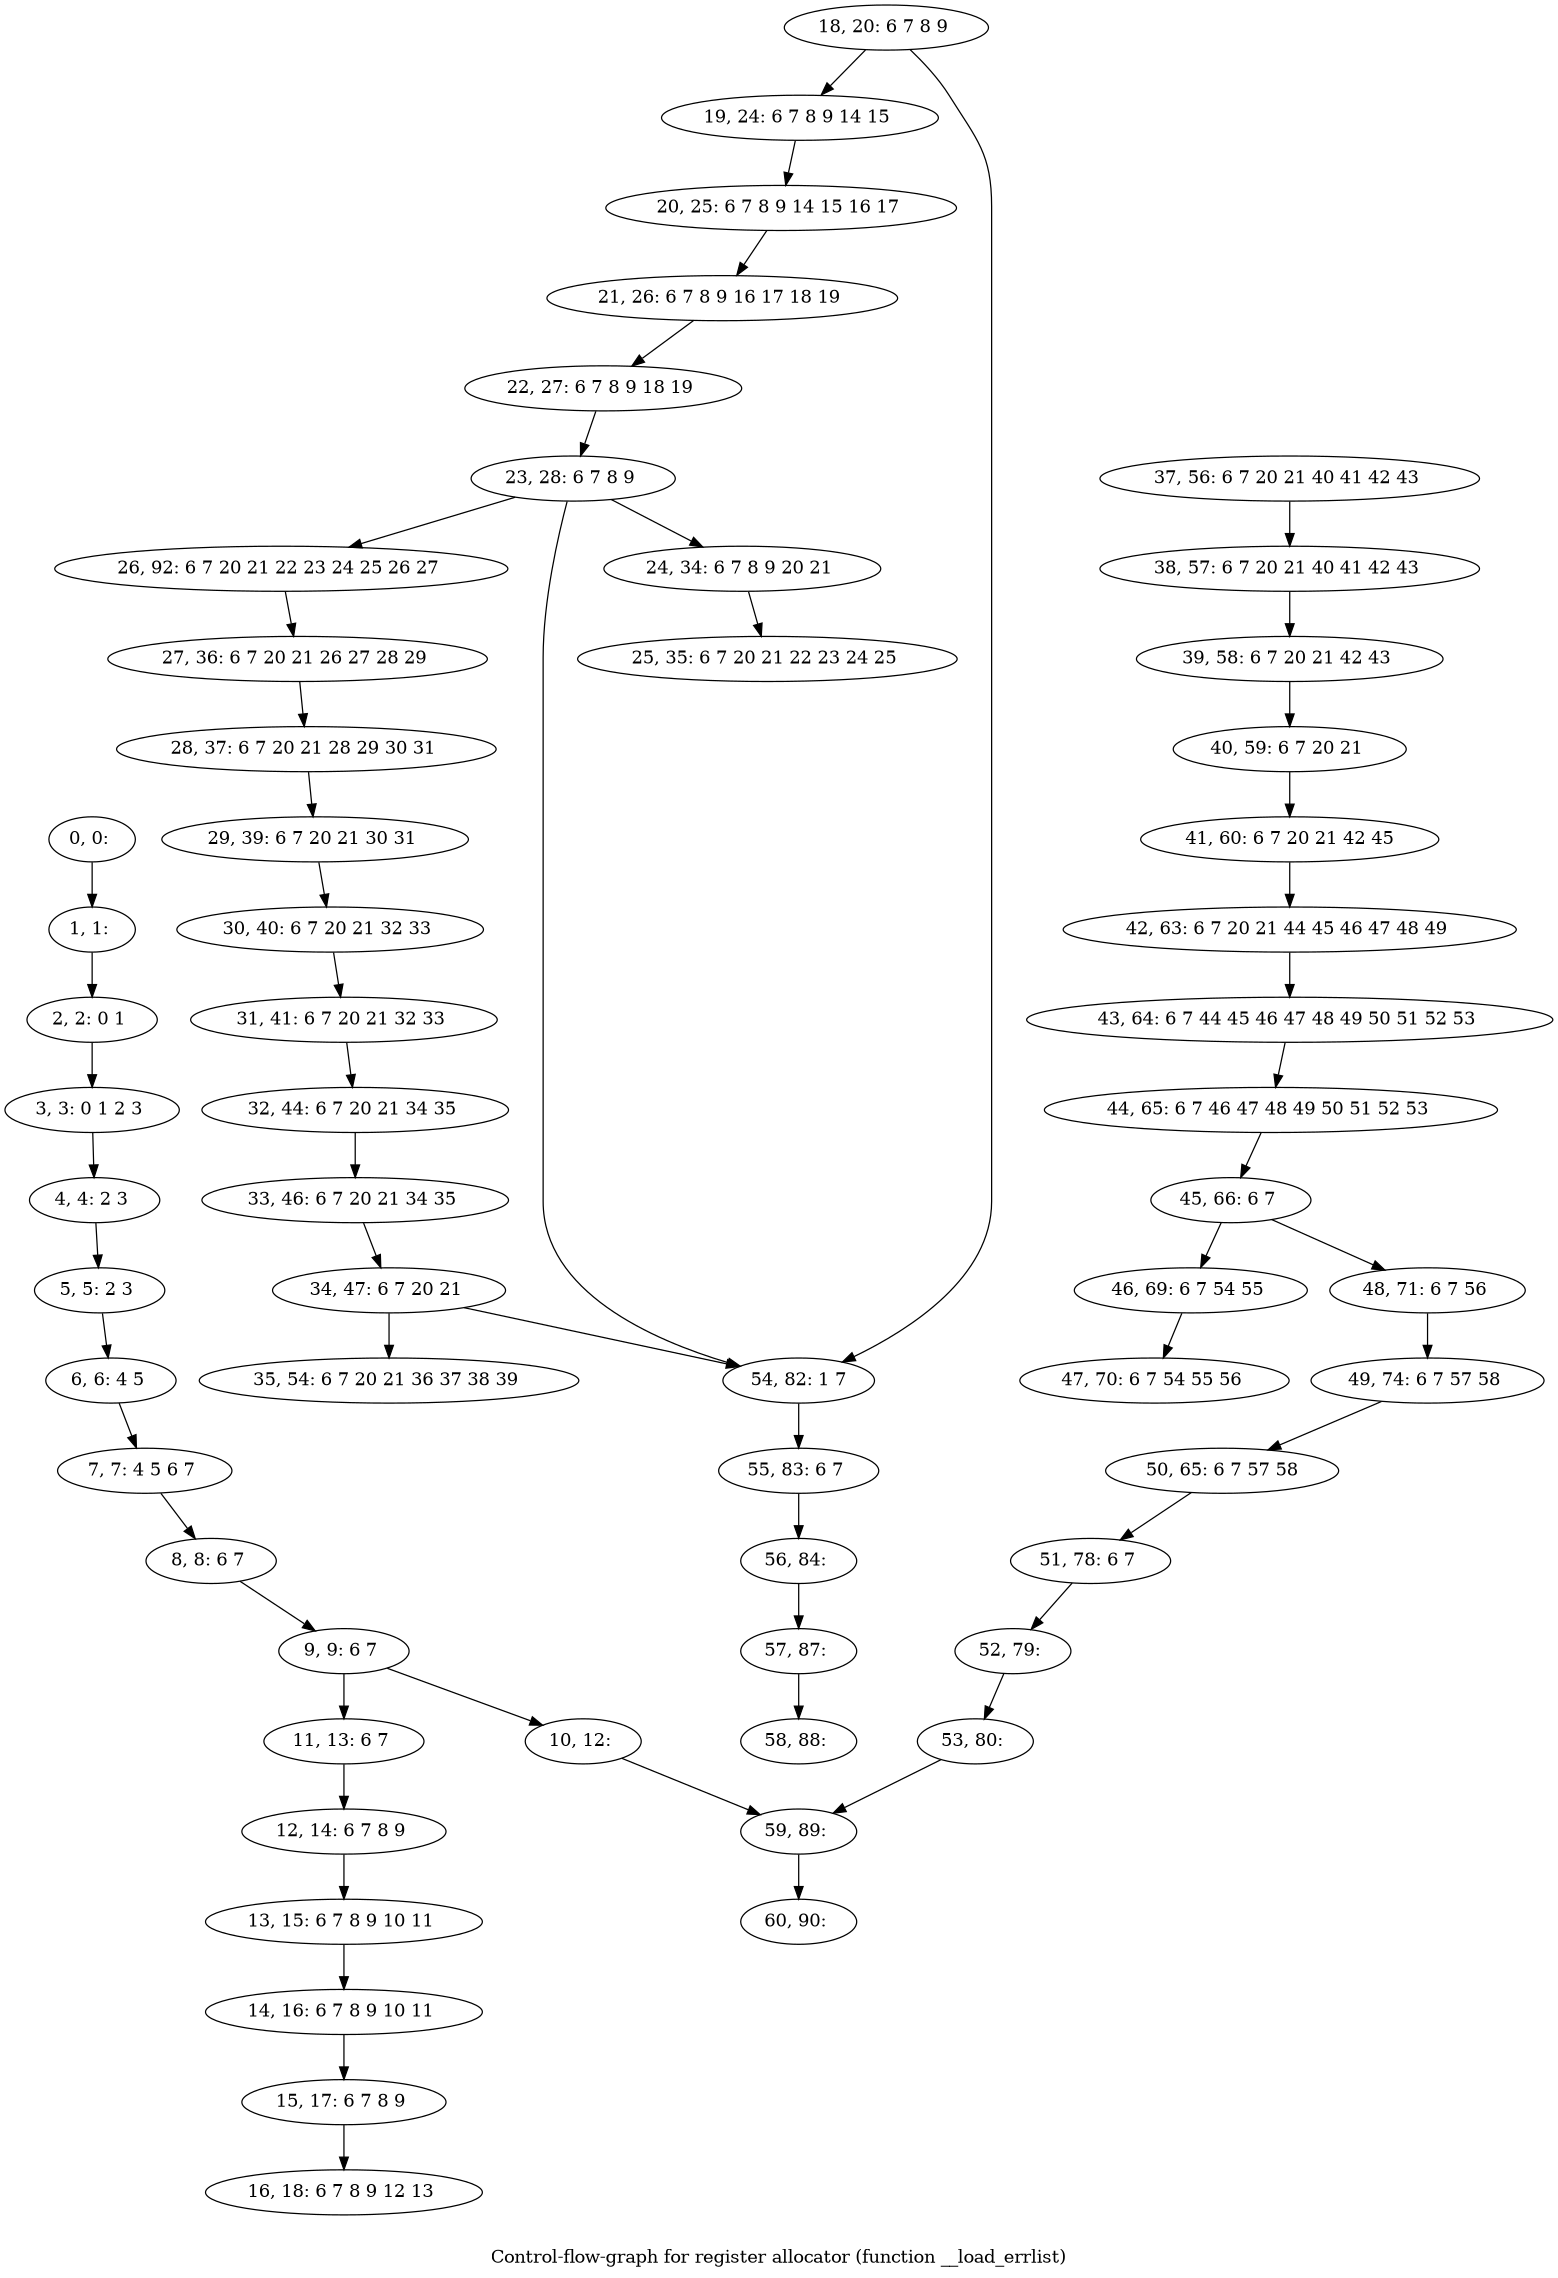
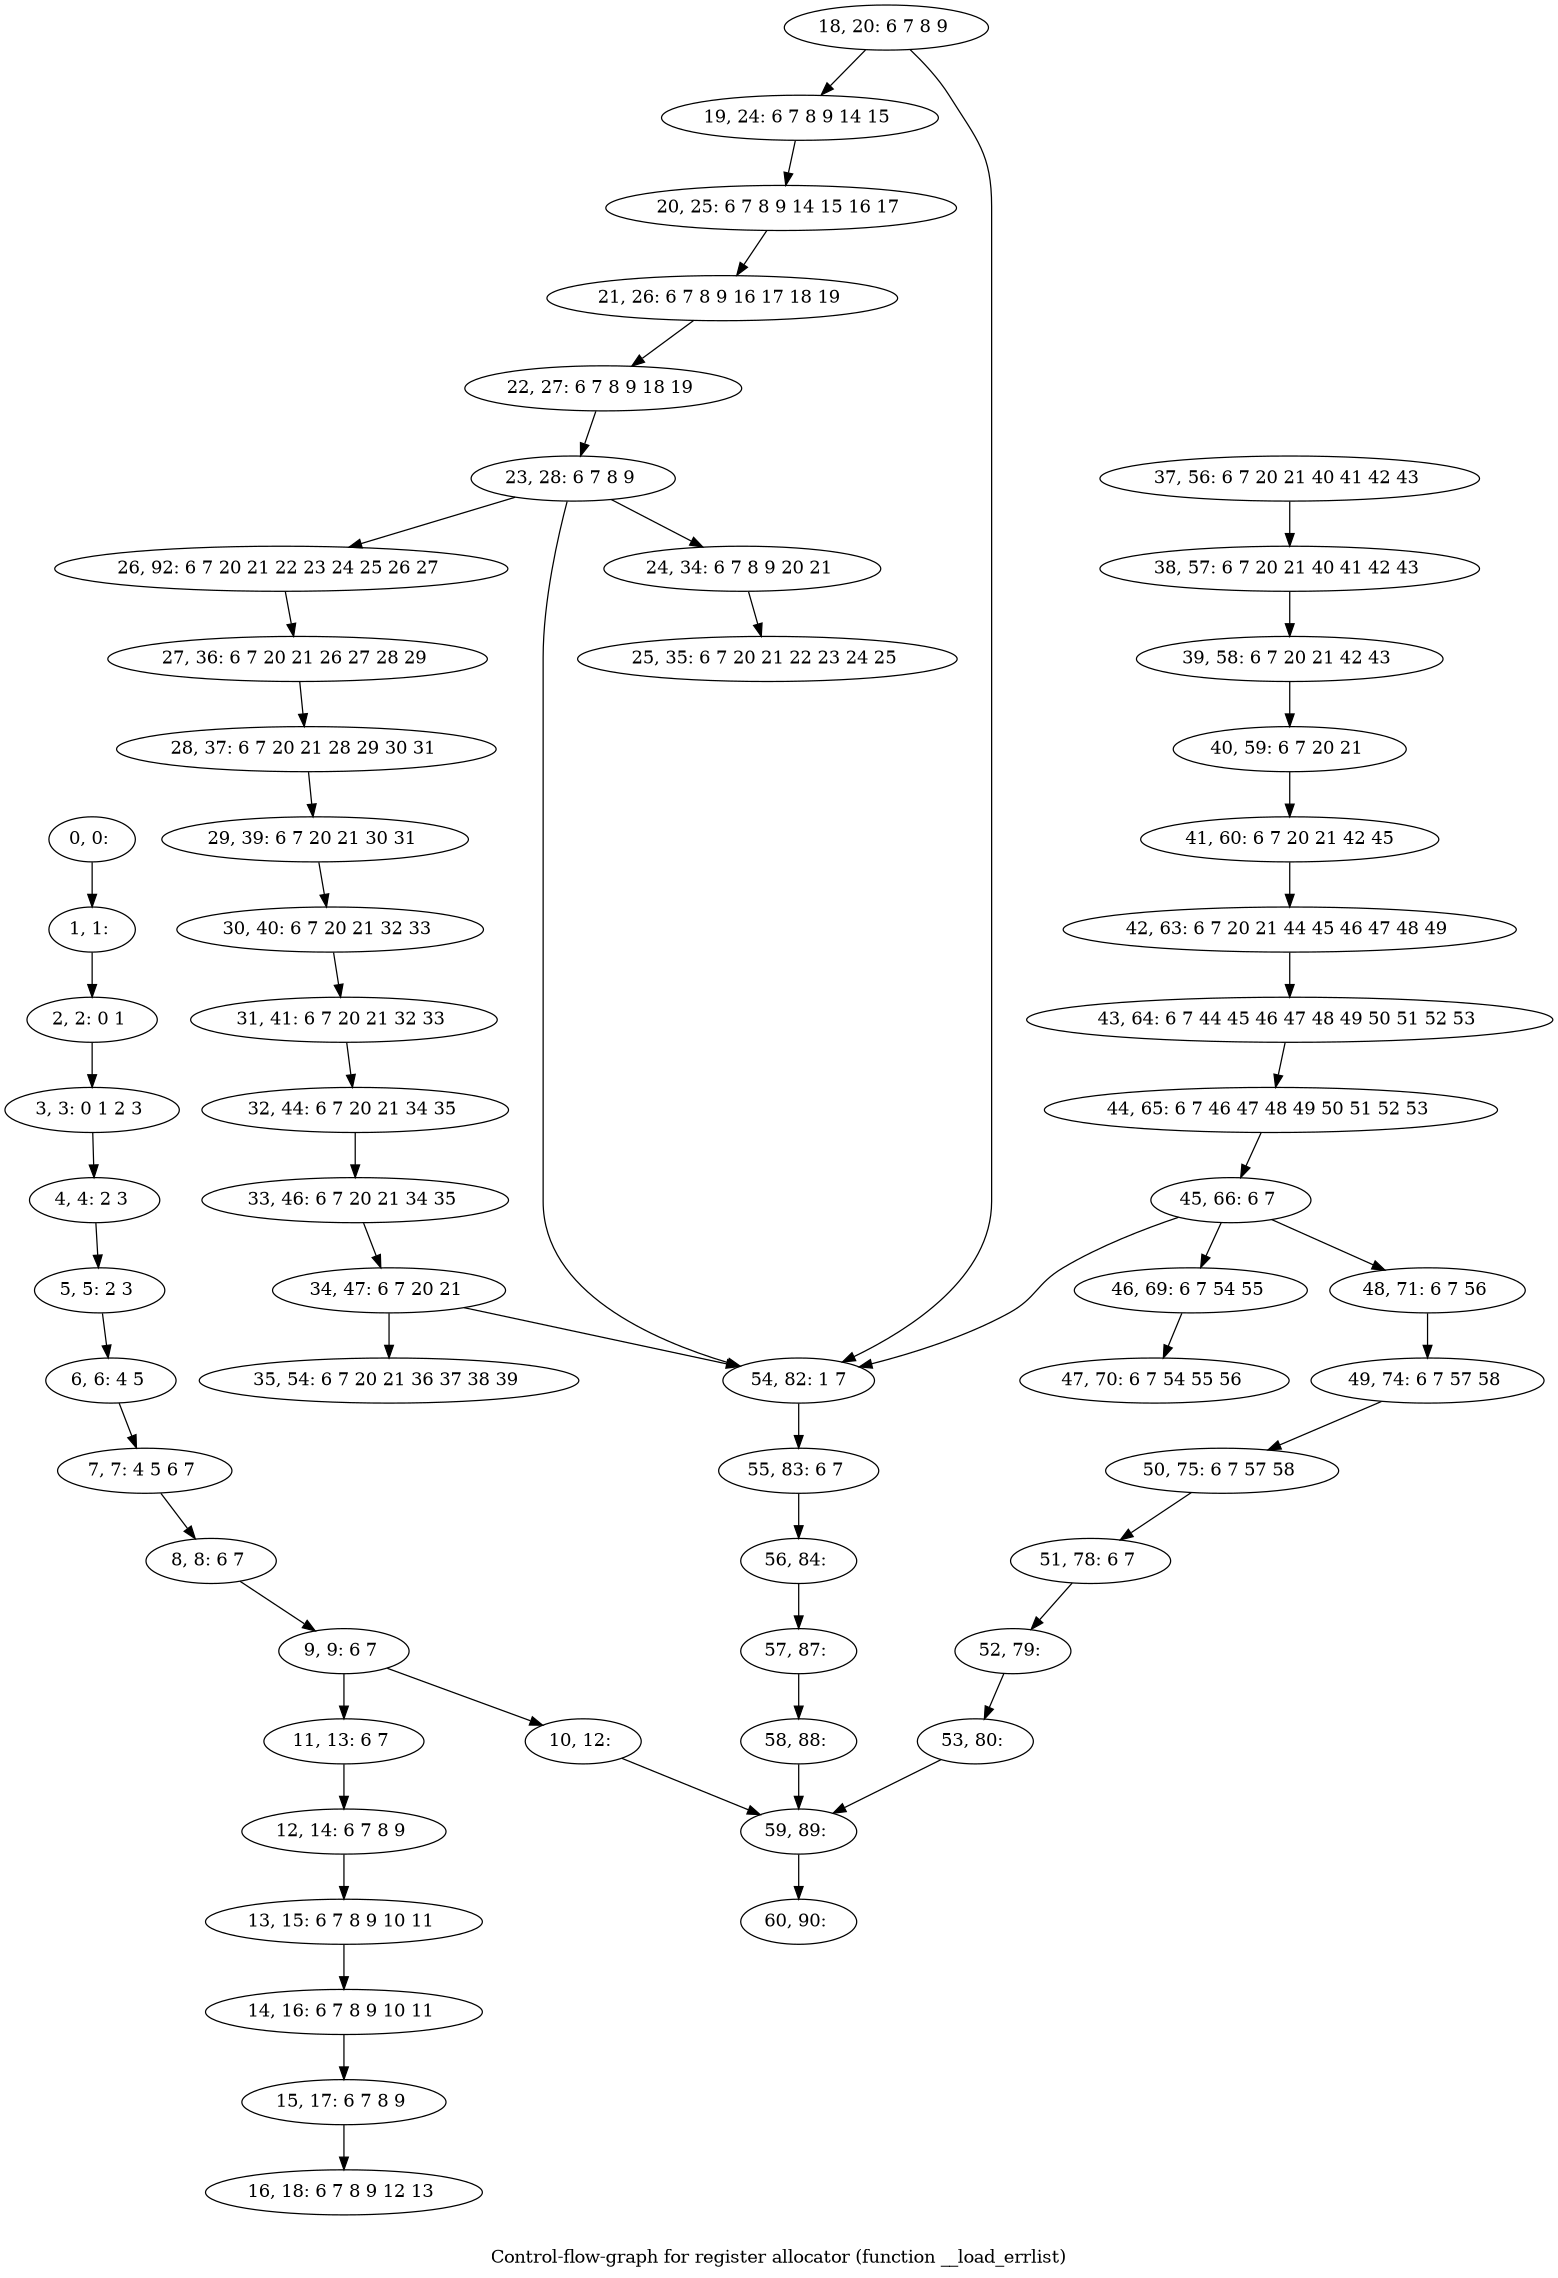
none -> (1029, 1298)
(1222, 1471) -> (1222, 1471)
none -> (799, 1780)
